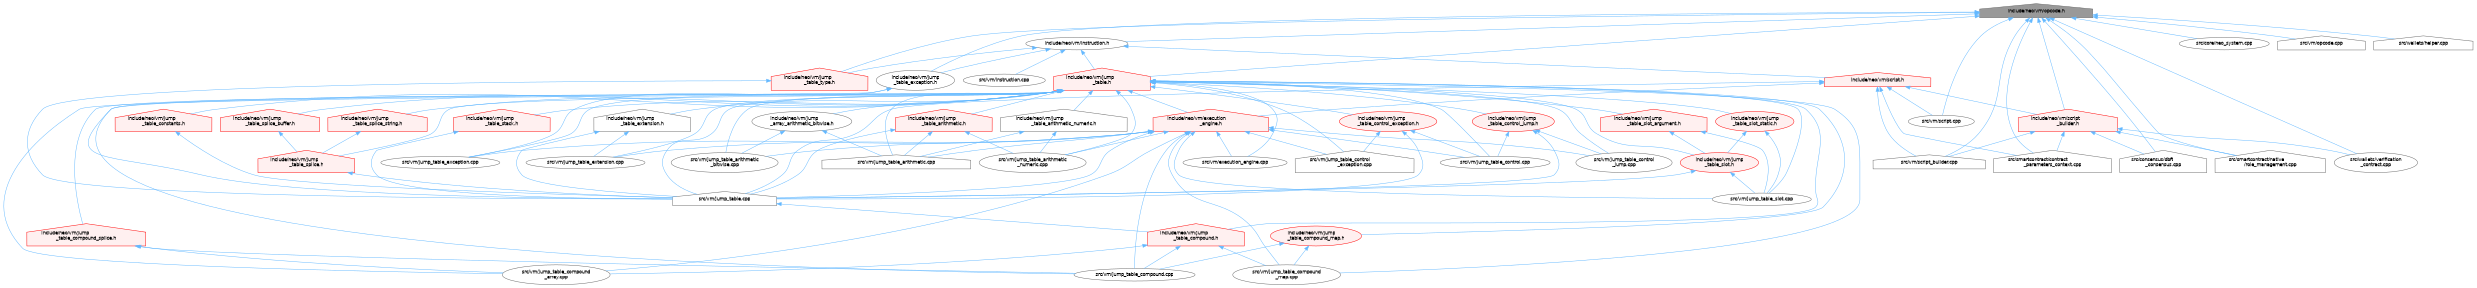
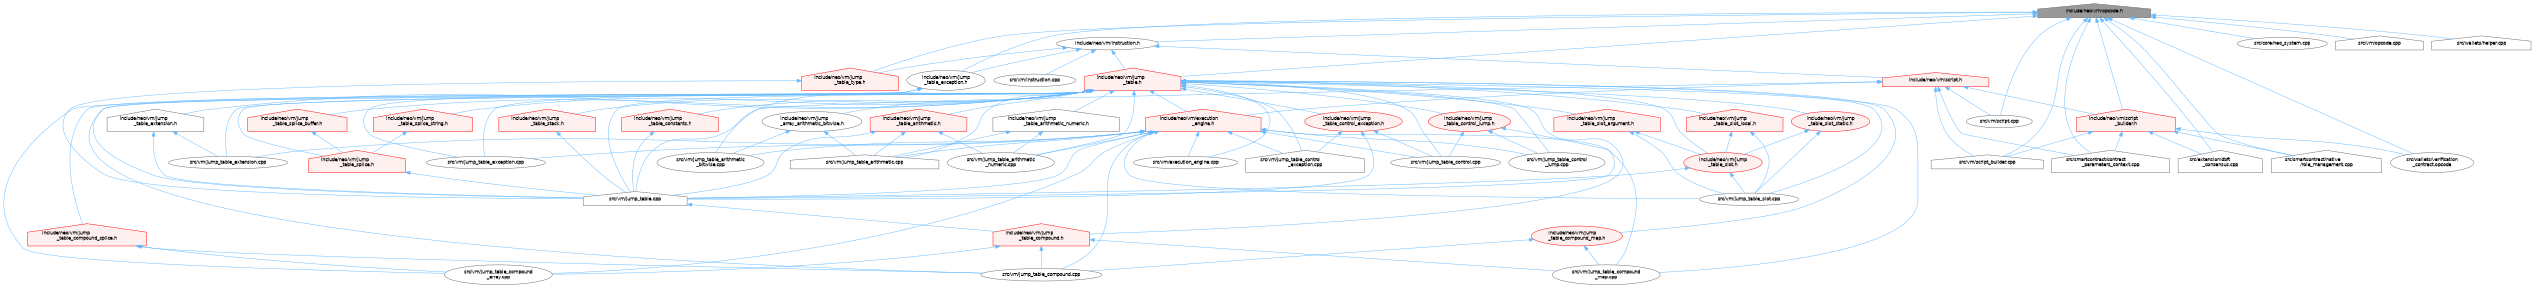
none -> (1735, 121)
(2163, 163) -> (2220, 163)
(2376, 163) -> (2432, 163)
